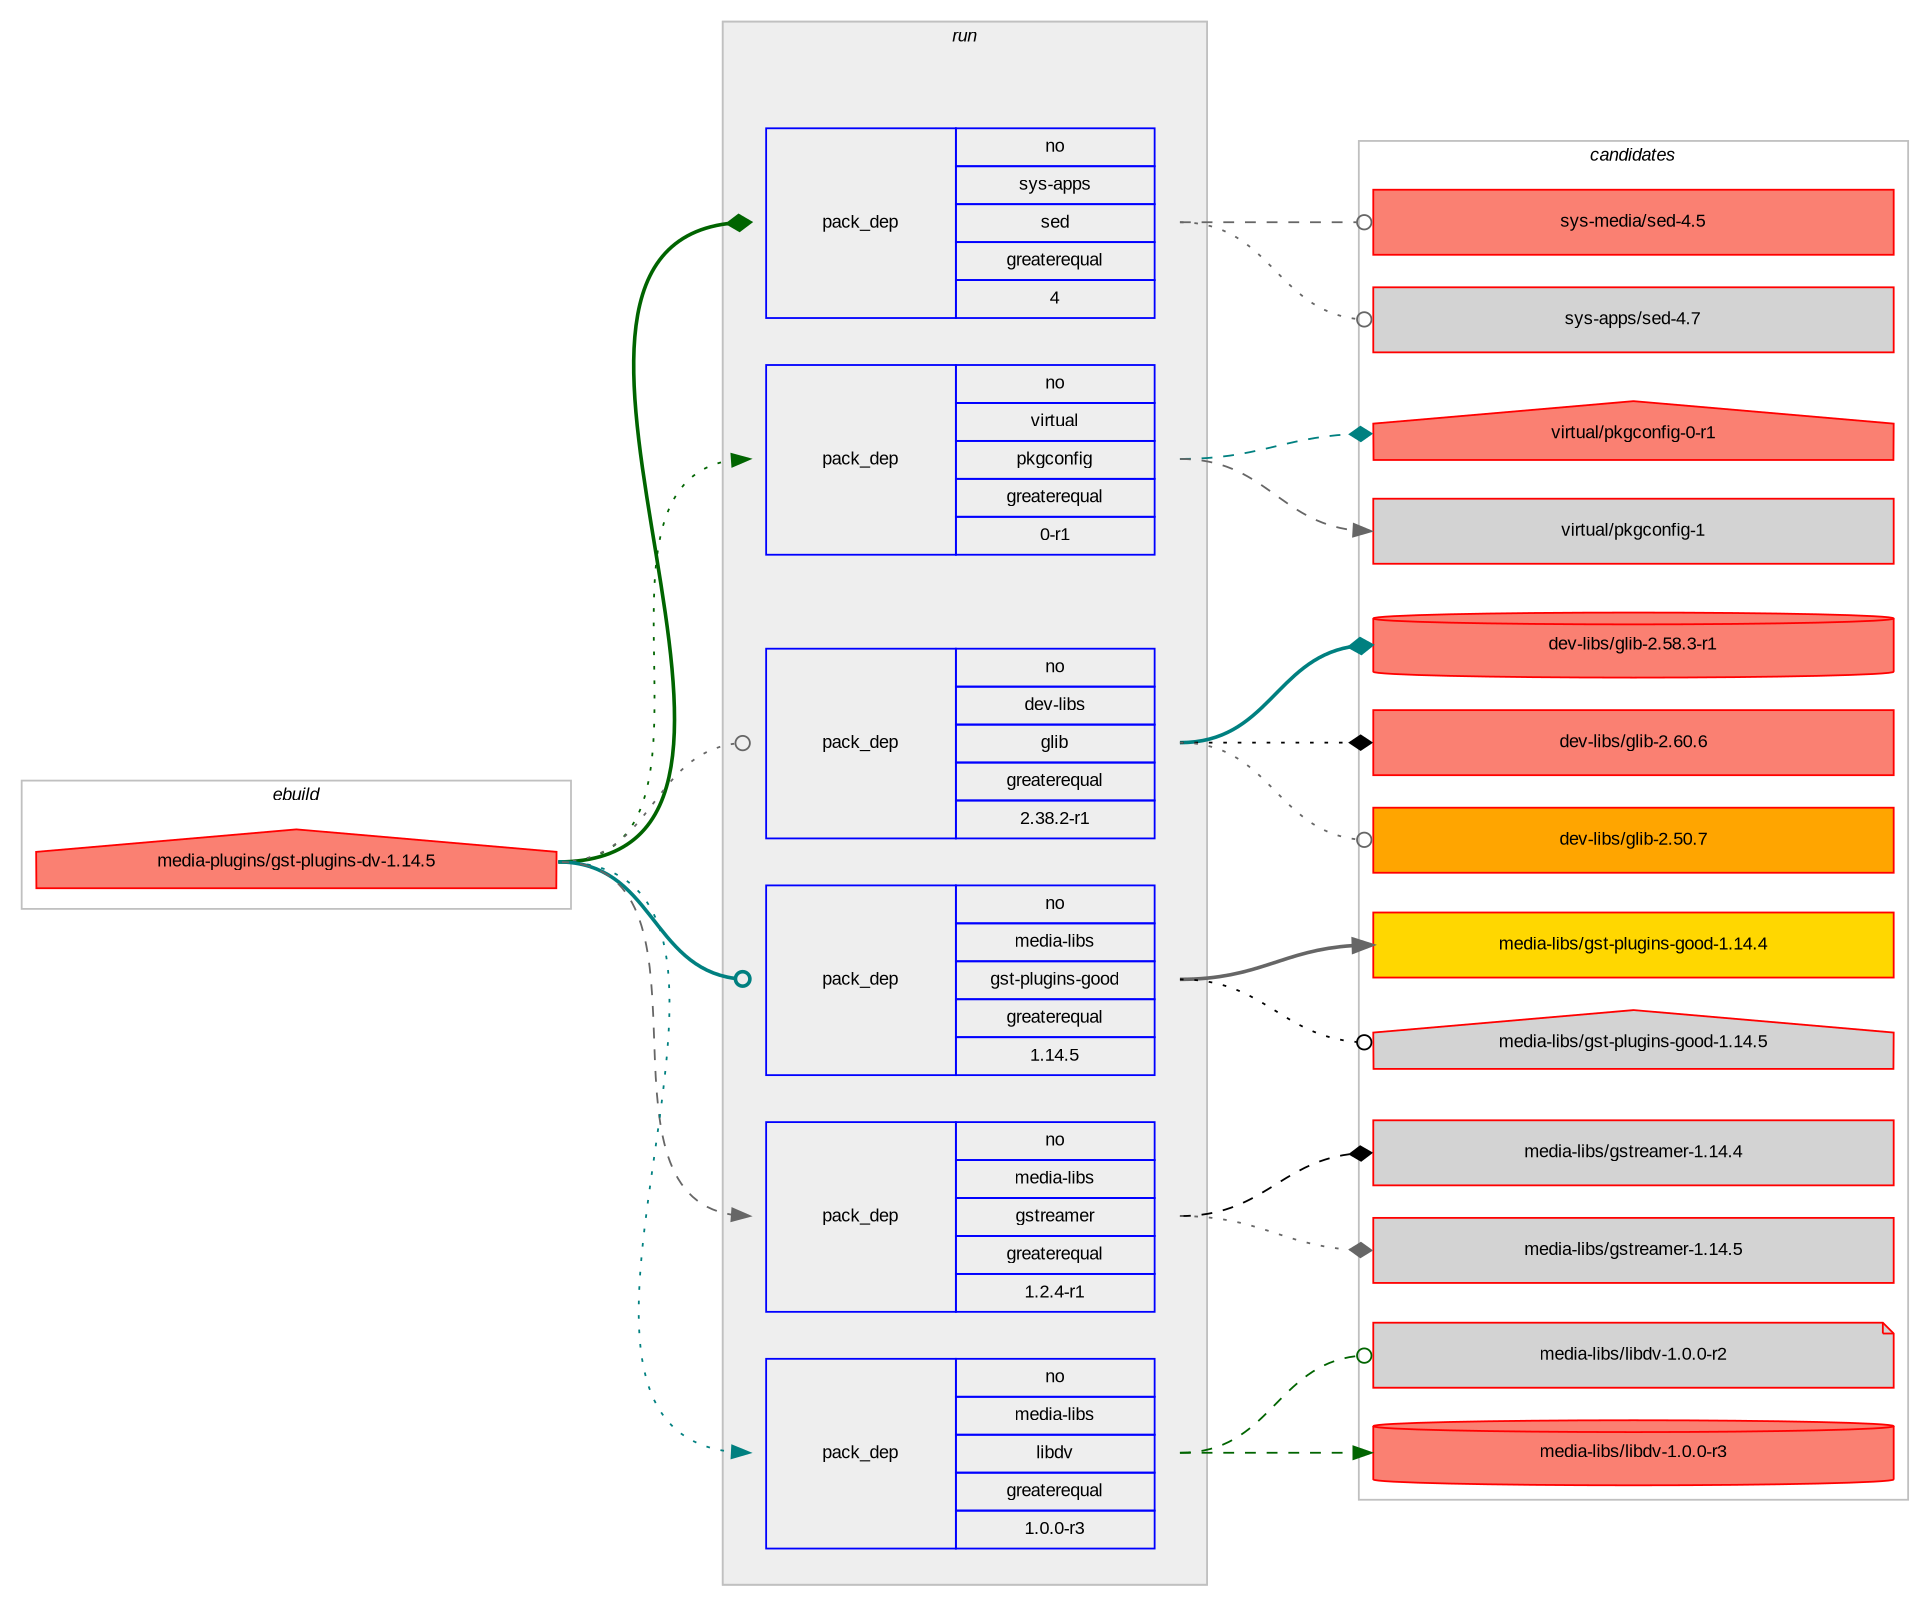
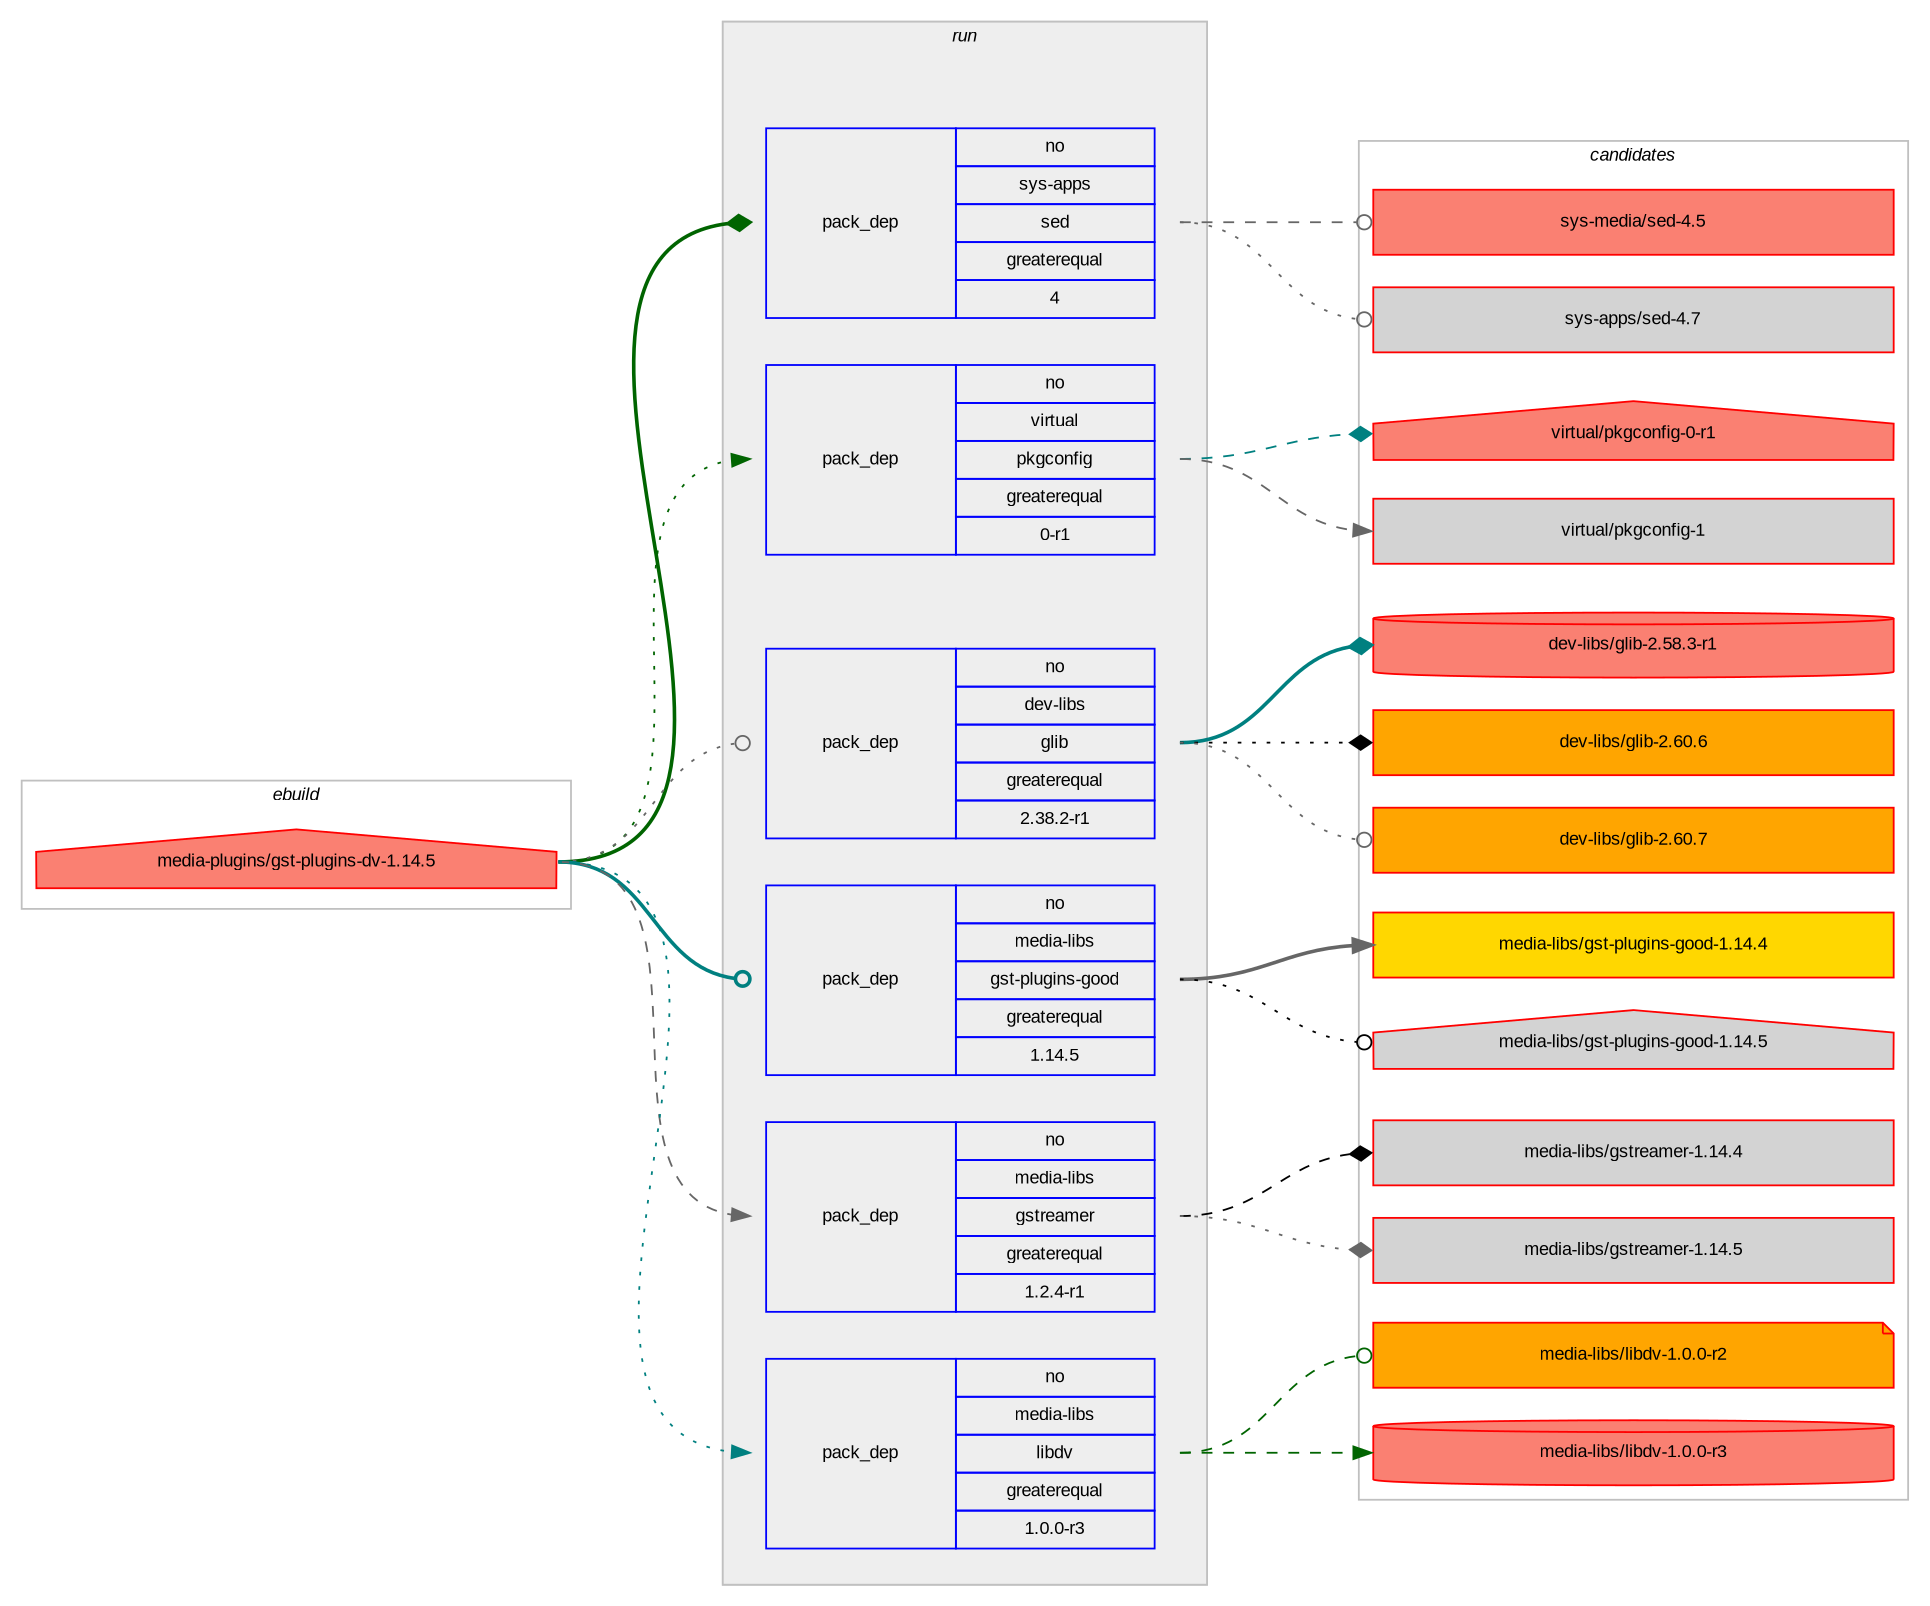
(1633, 743) -> (1633, 743)
(1633, 840) -> (1633, 840)
(1633, 1355) -> (1633, 1355)
